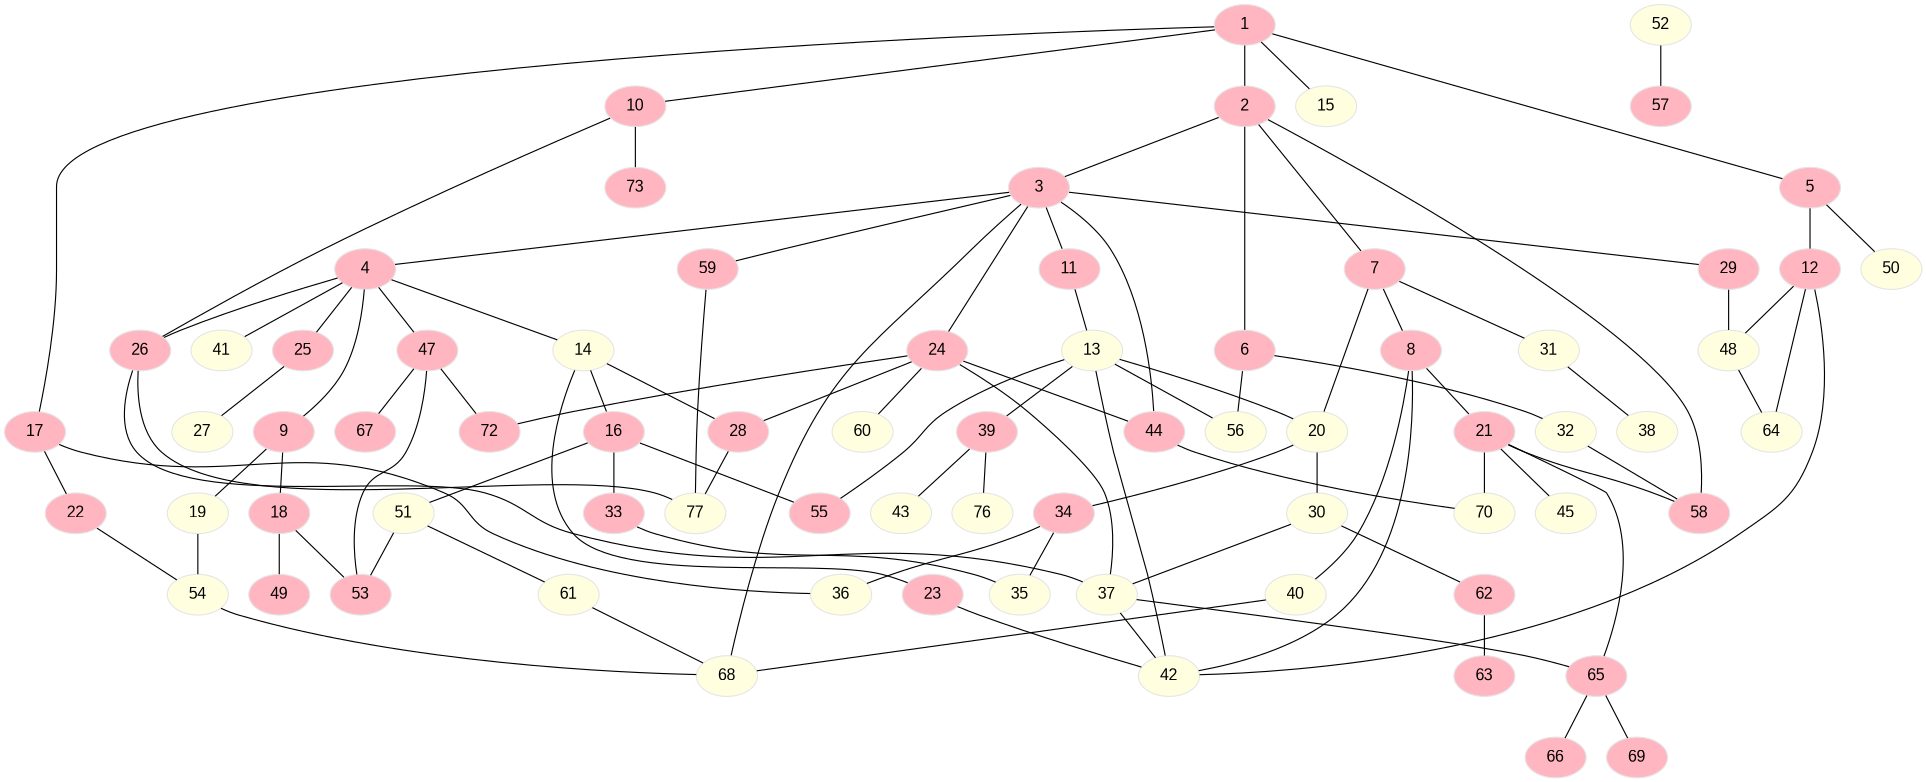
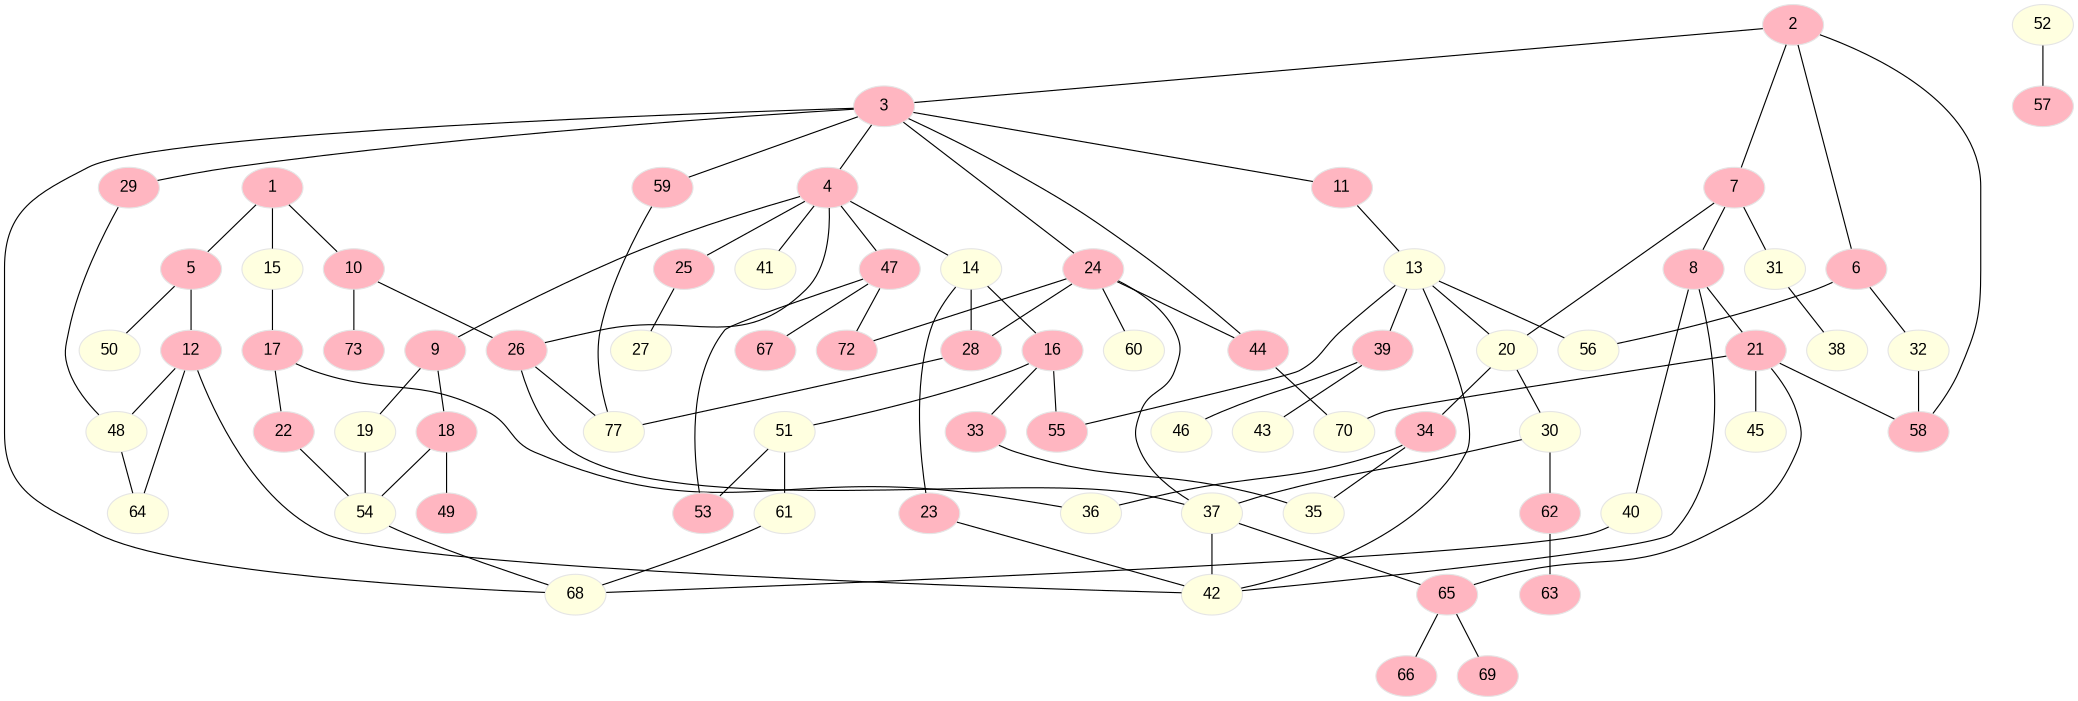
(1245, 66) -> none
(511, 70) -> (272, 310)
(982, 513) -> (1181, 432)
(320, 554) -> (406, 472)
